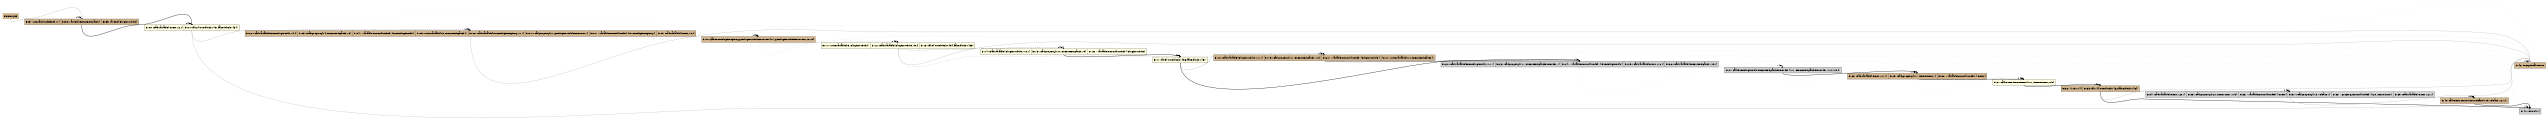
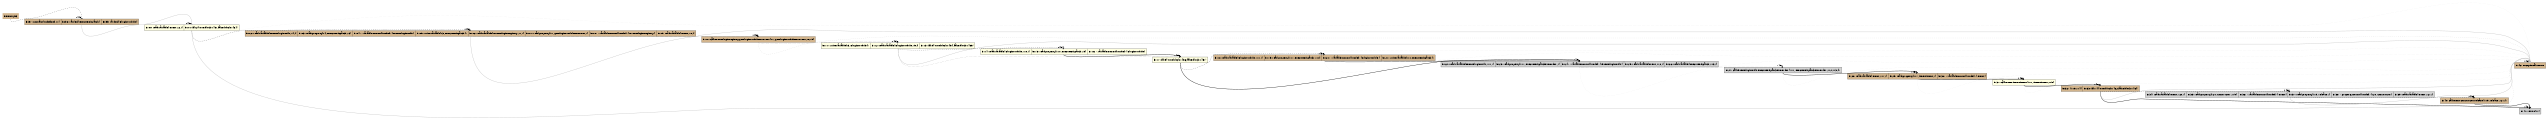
(136, 25) -> (136, 25)
